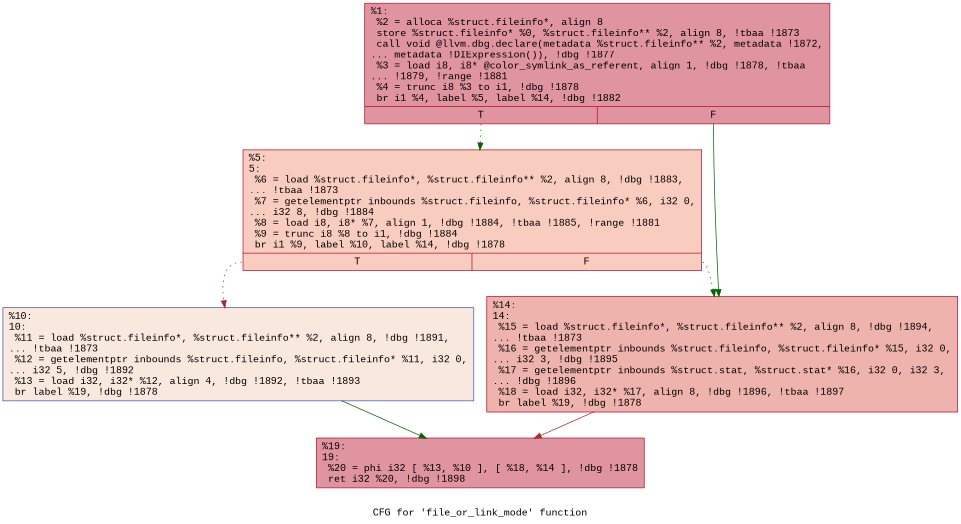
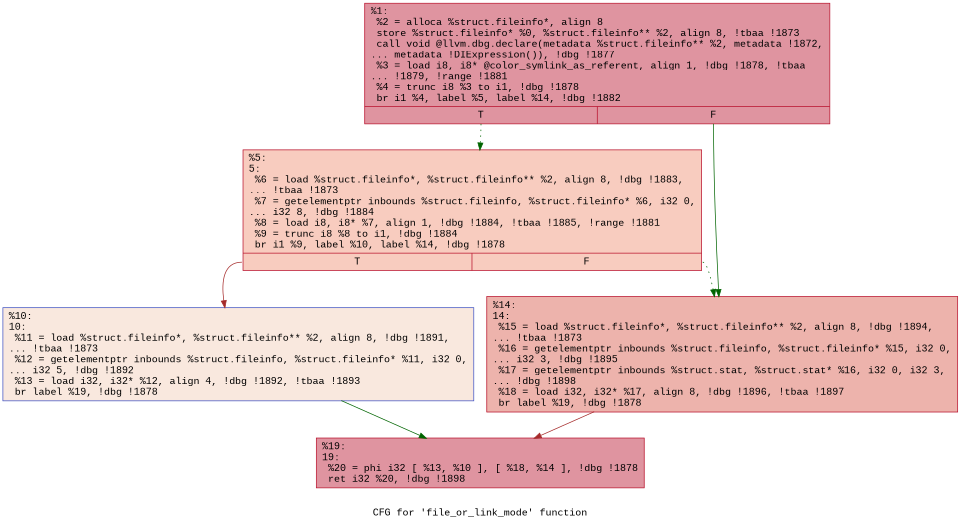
(224, 276) -> (224, 276)
(534, 381) -> (534, 381)
